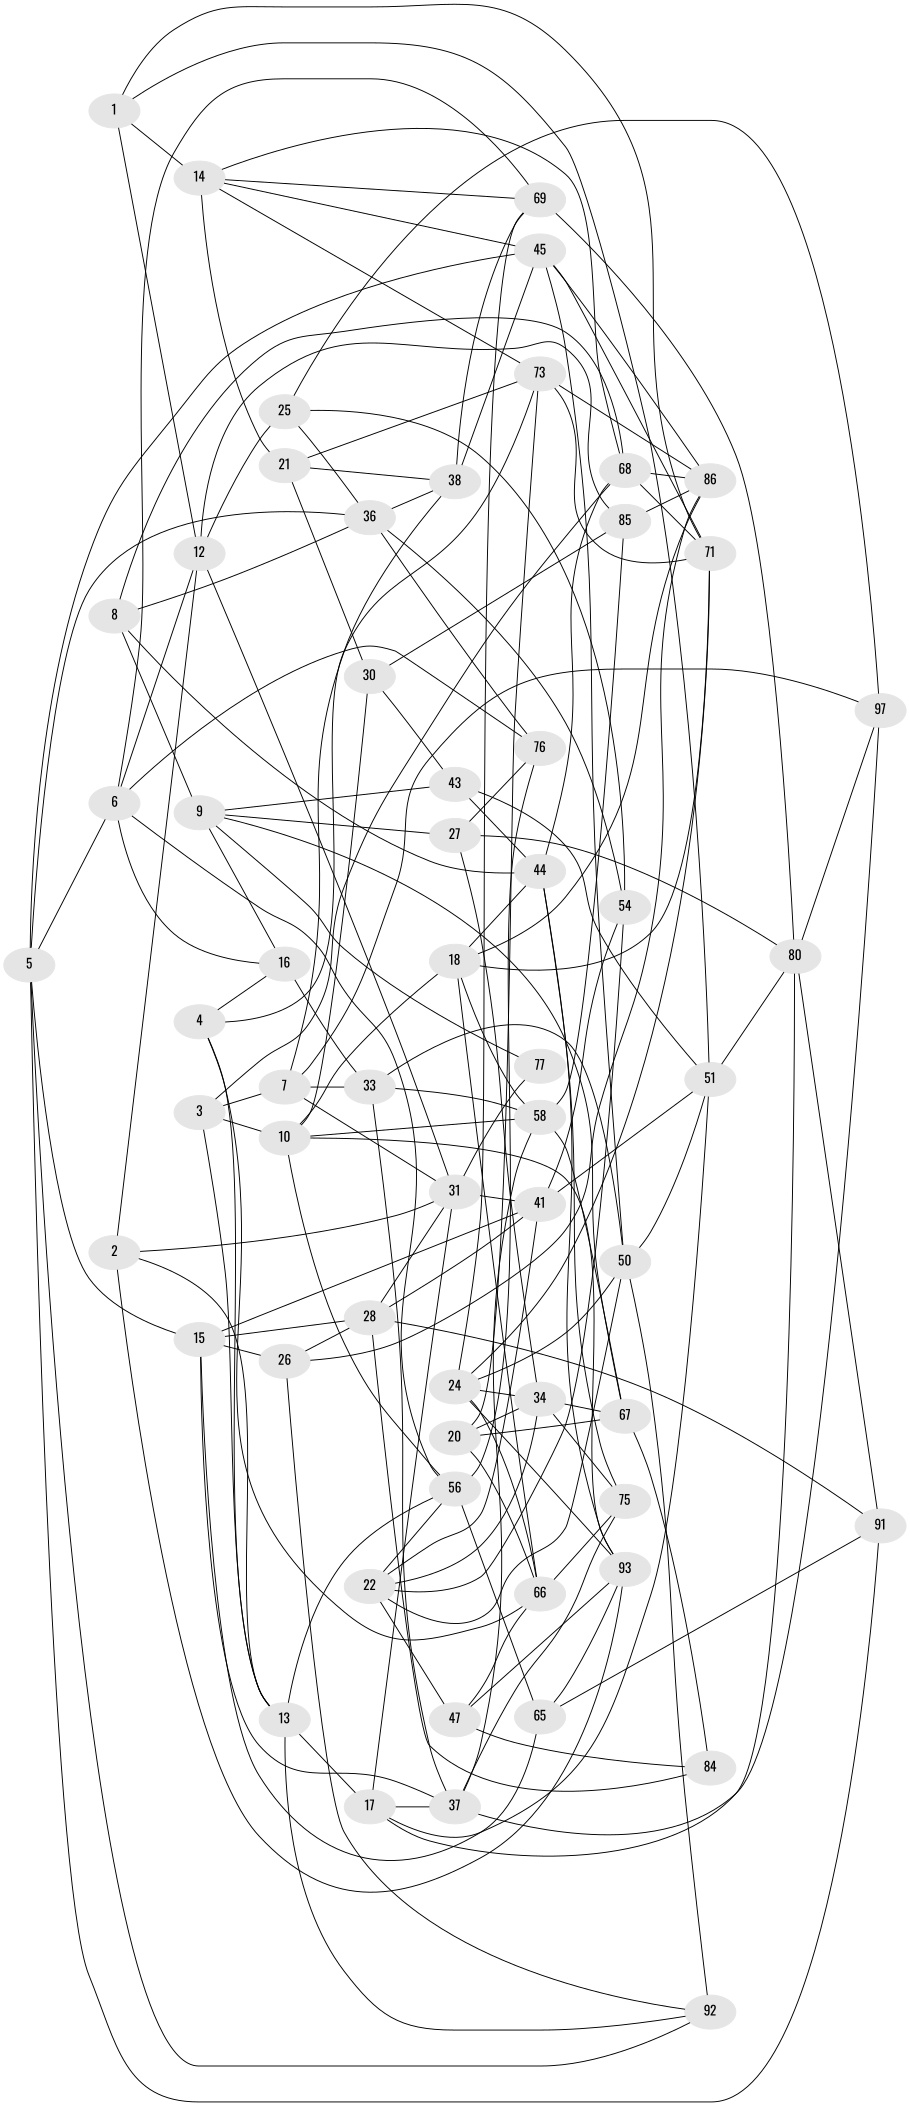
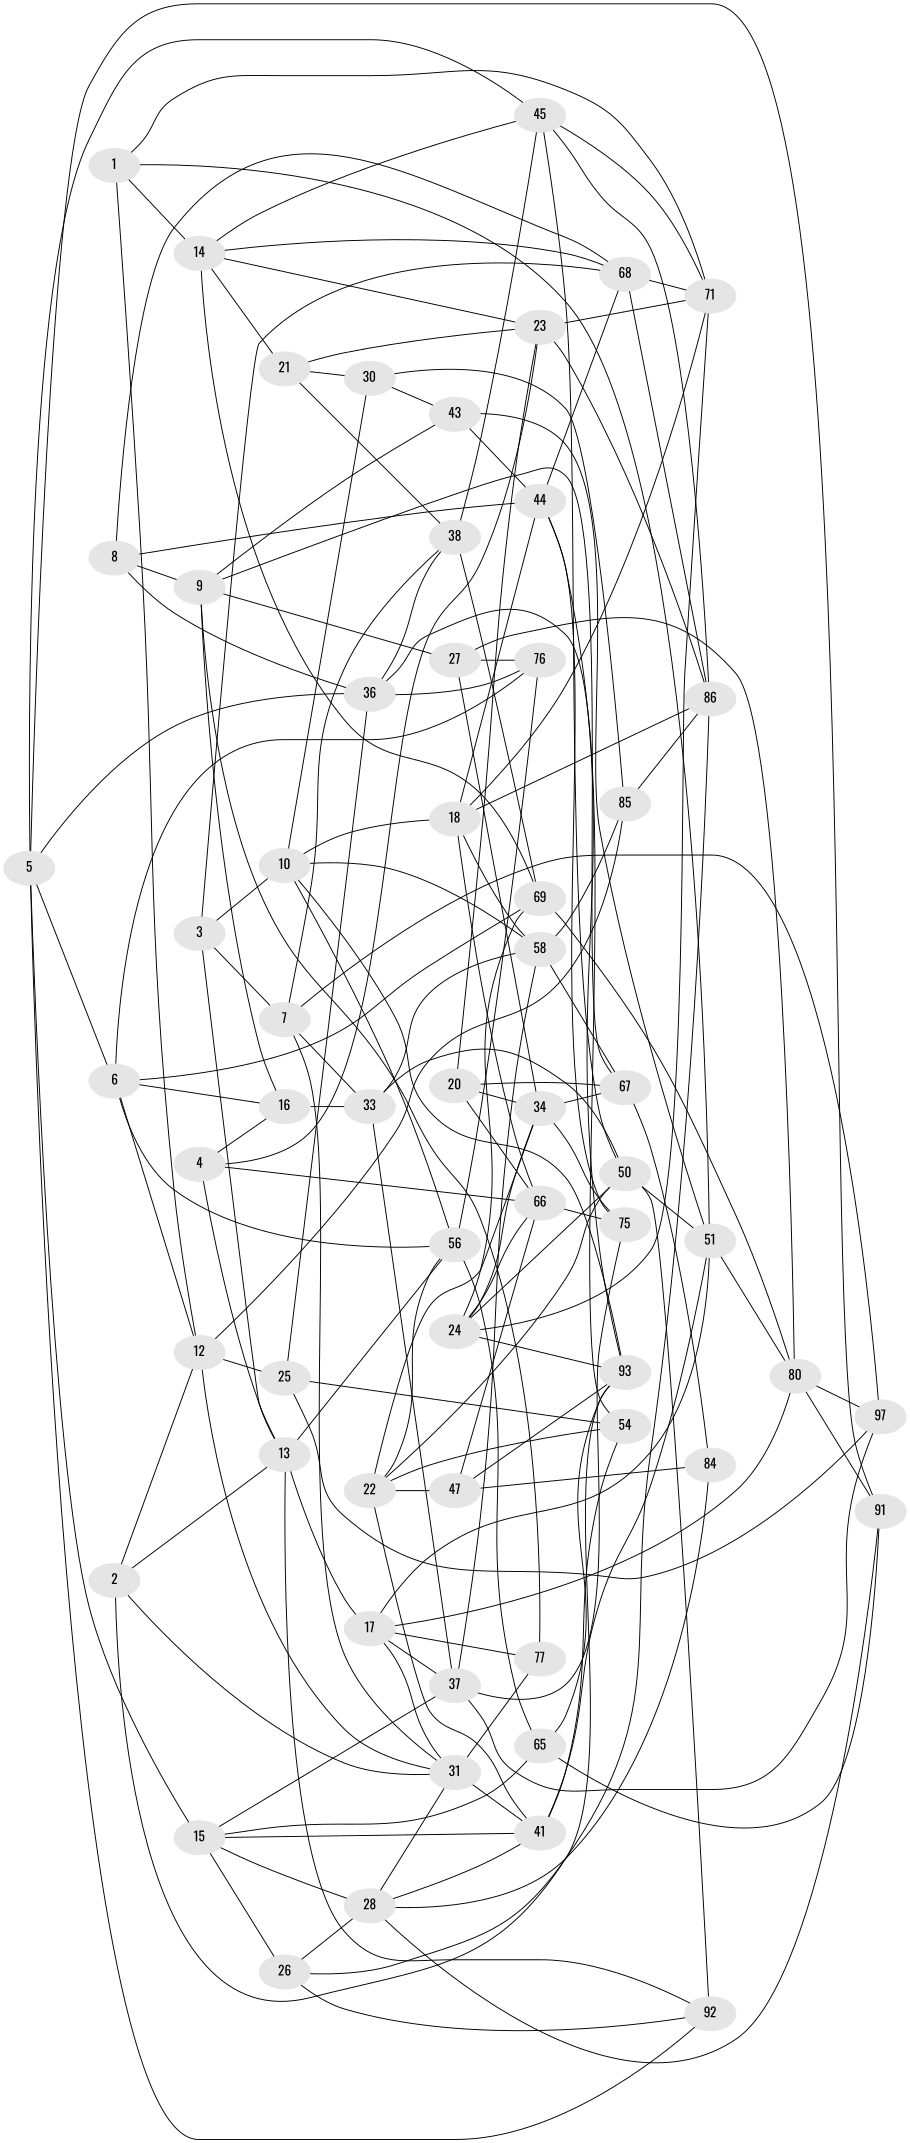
(540, 374) -> (540, 327)
none -> (455, 1644)
